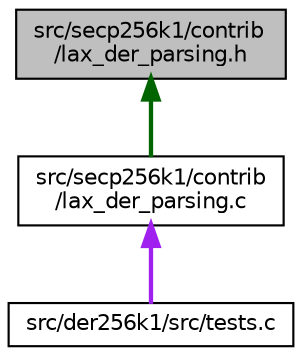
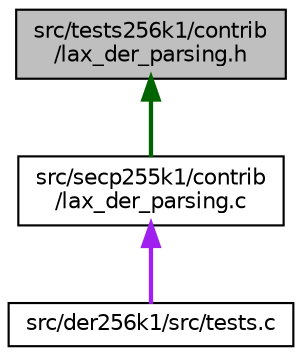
(151, 44) -> (151, 44)
(151, 191) -> (151, 191)
